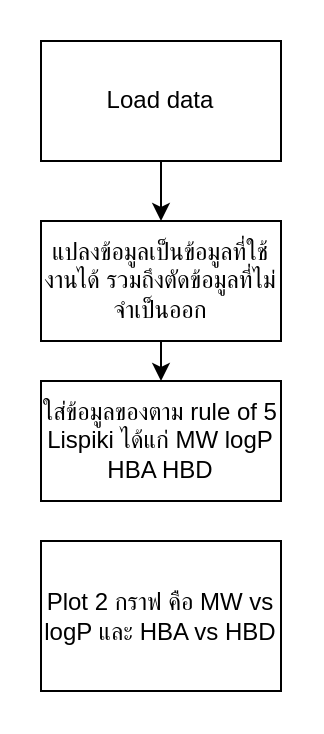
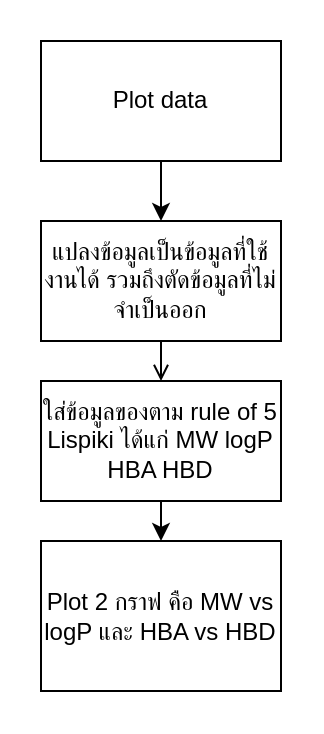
(161, 101) -> (161, 101)
(161, 366) -> (161, 369)
none -> (161, 514)
